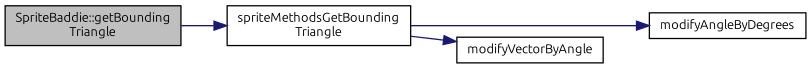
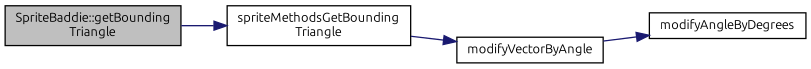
(524, 26) -> (620, 39)
